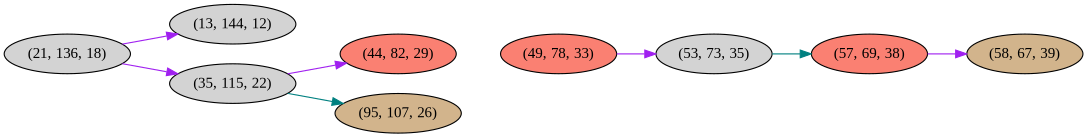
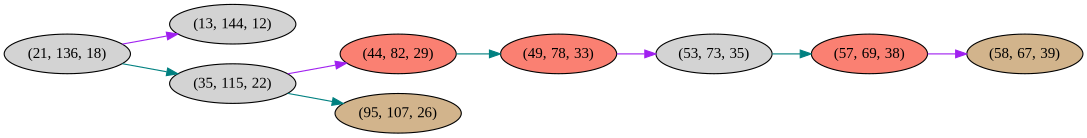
none -> (473, 54)
(145, 68) -> (145, 68)
